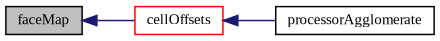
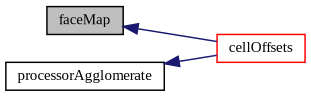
(257, 21) -> (198, 58)
